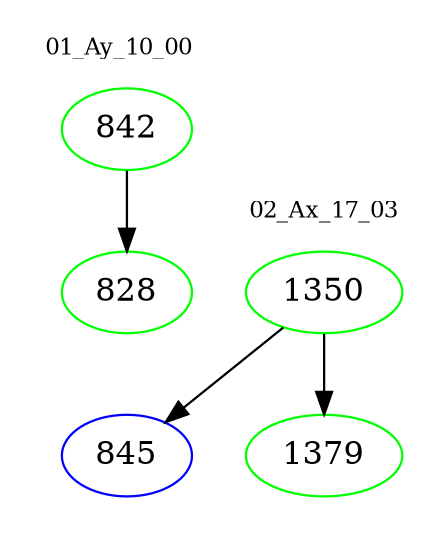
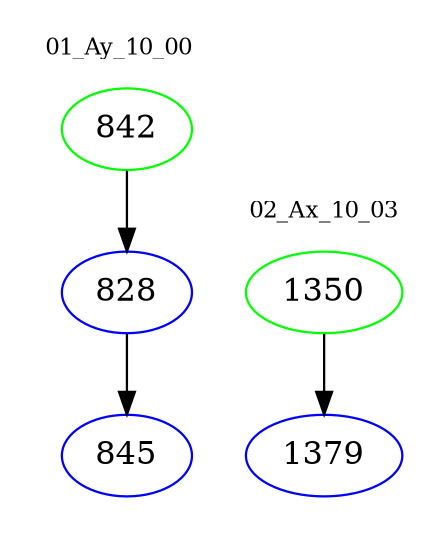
(324, 212) -> (324, 212)
(127, 292) -> (127, 292)
(243, 360) -> (127, 363)
(324, 456) -> (324, 456)
